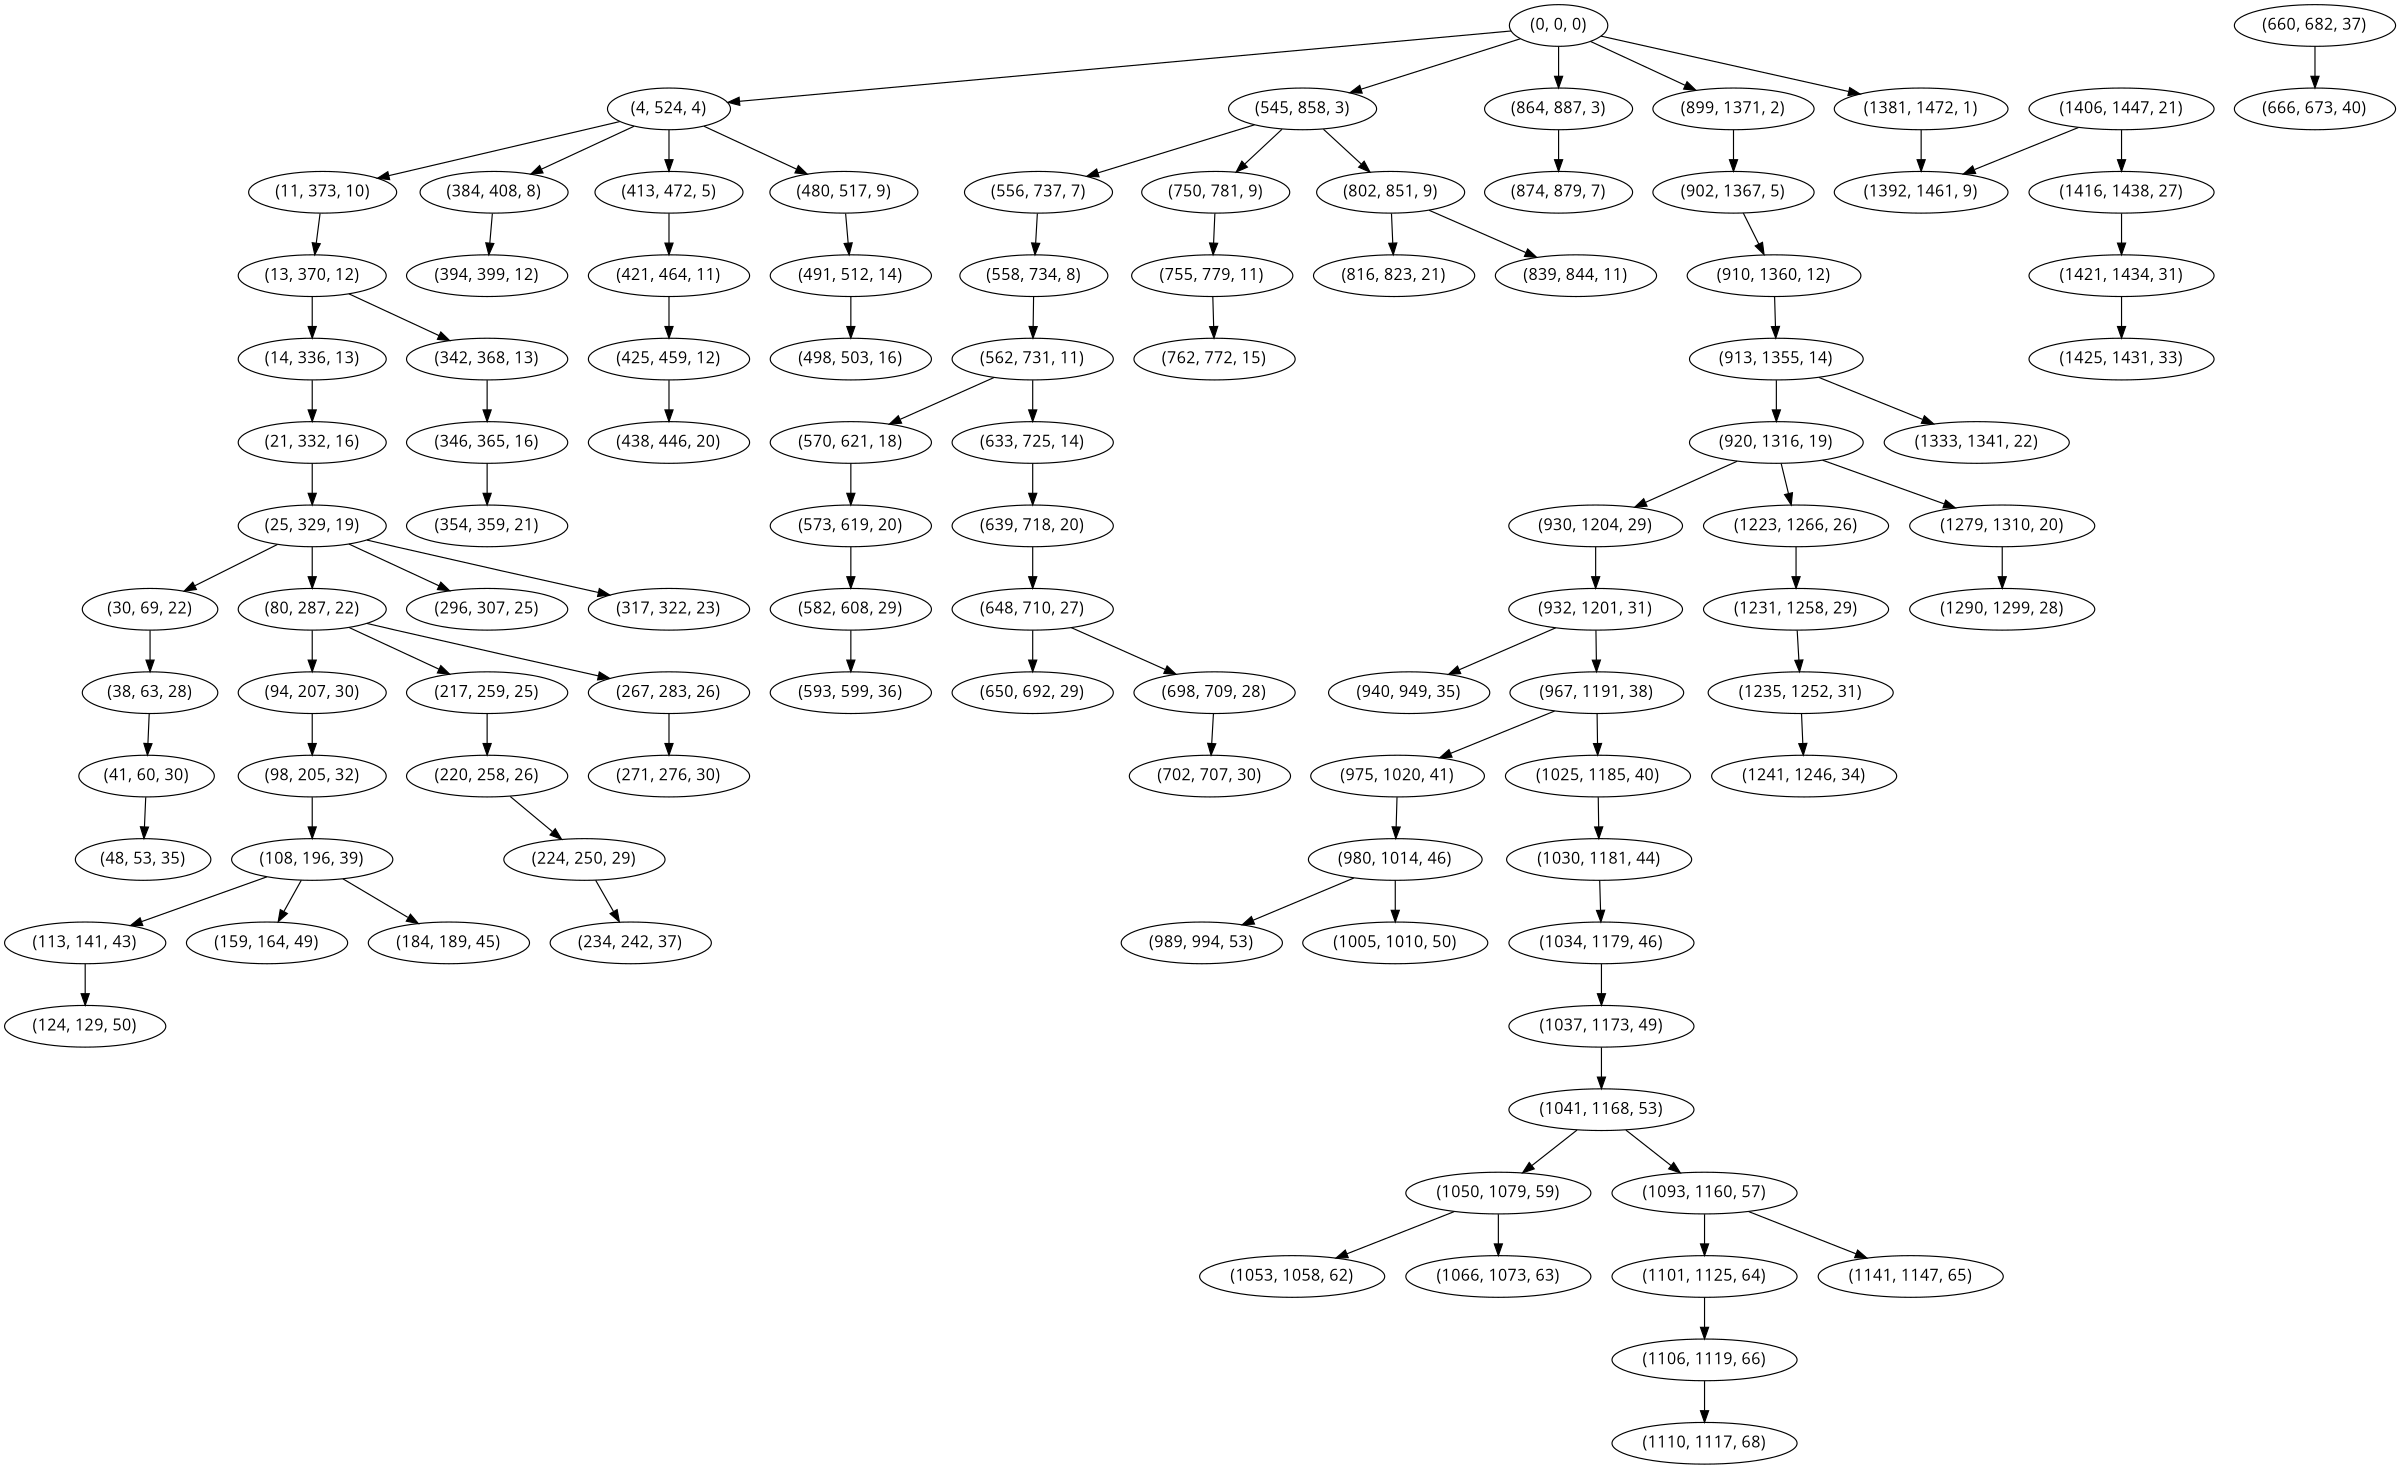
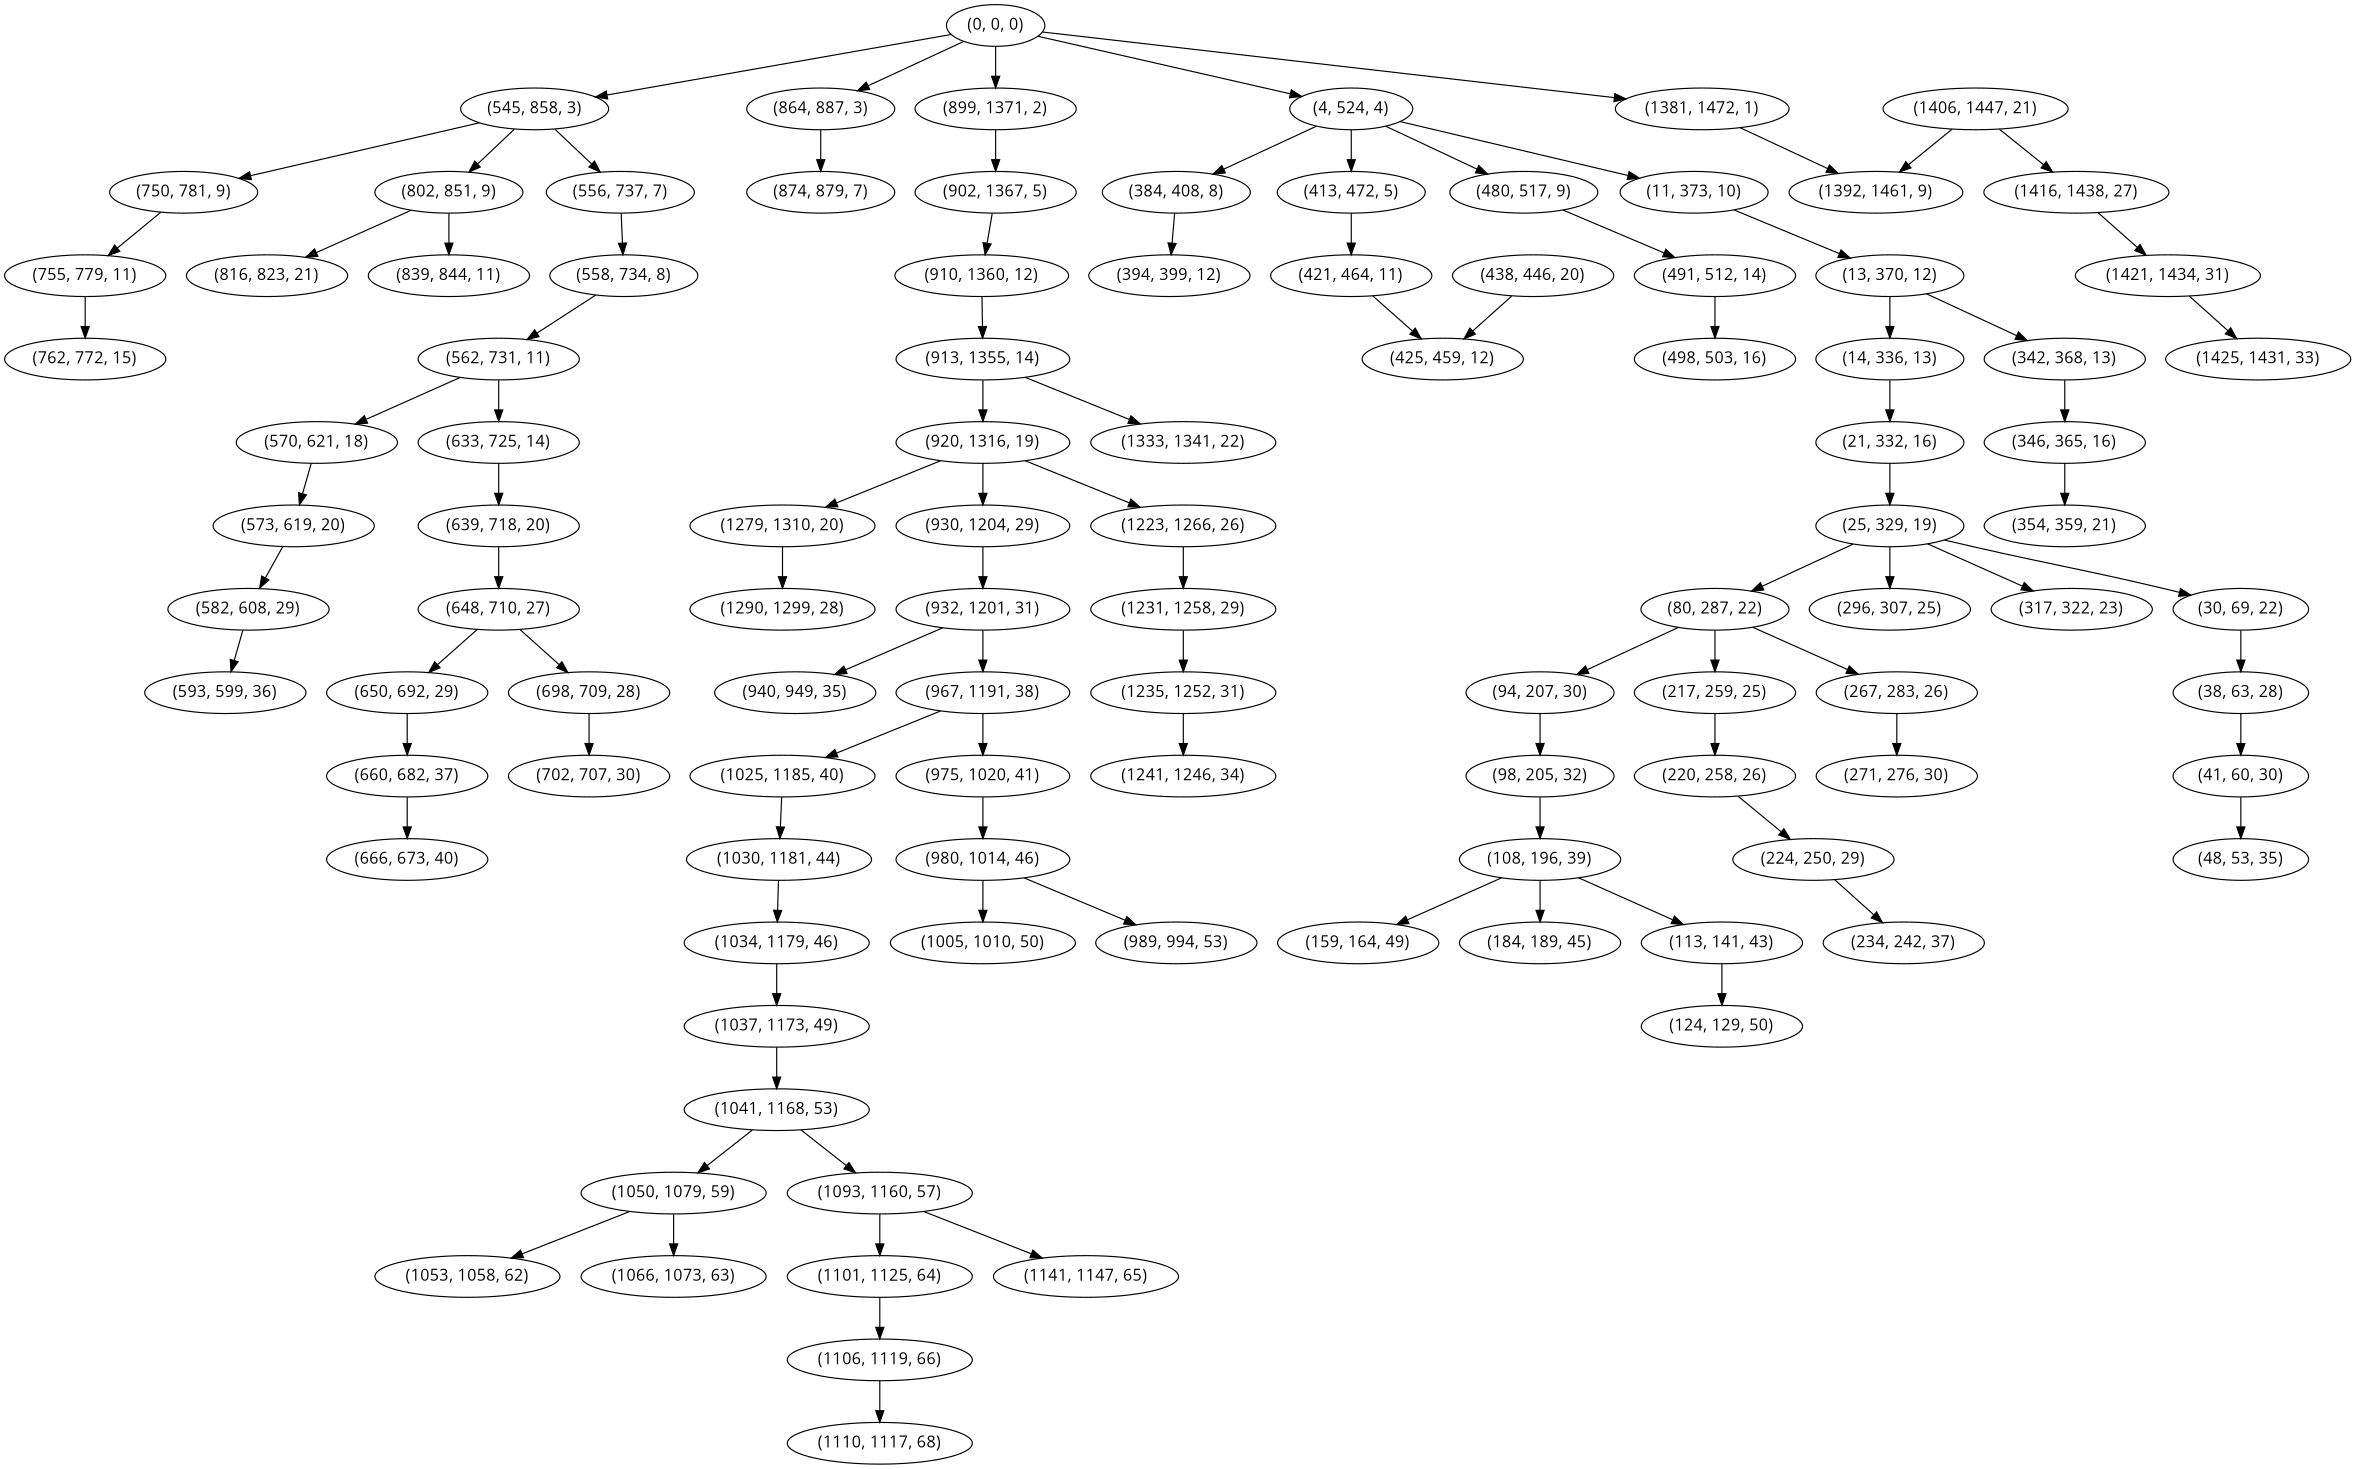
(669, 395) -> (1492, 313)
none -> (407, 729)
